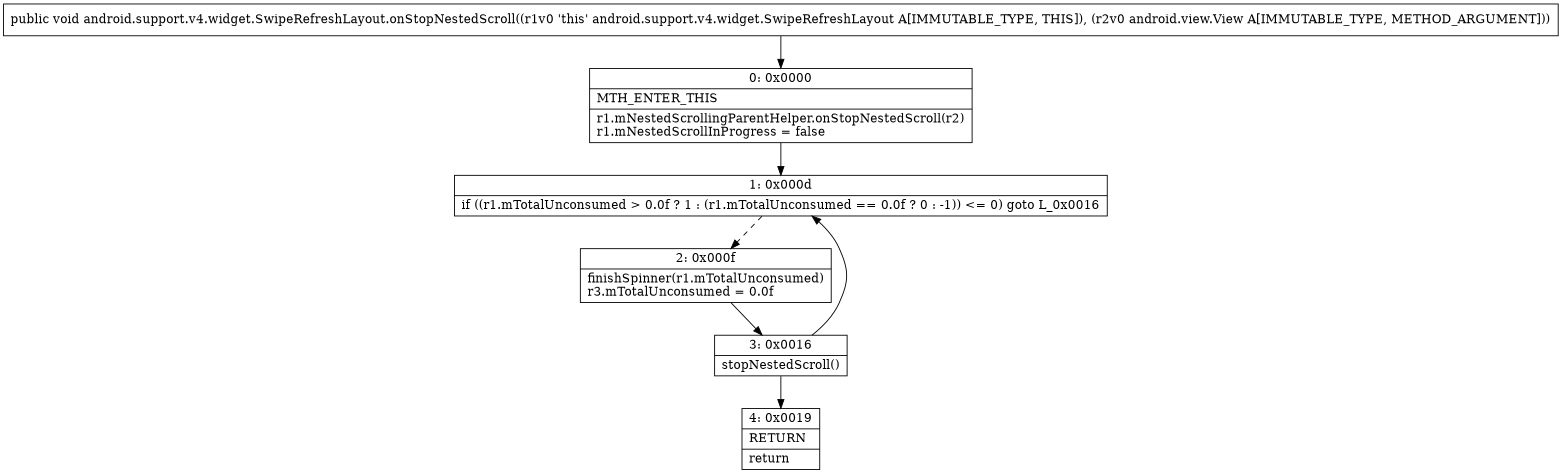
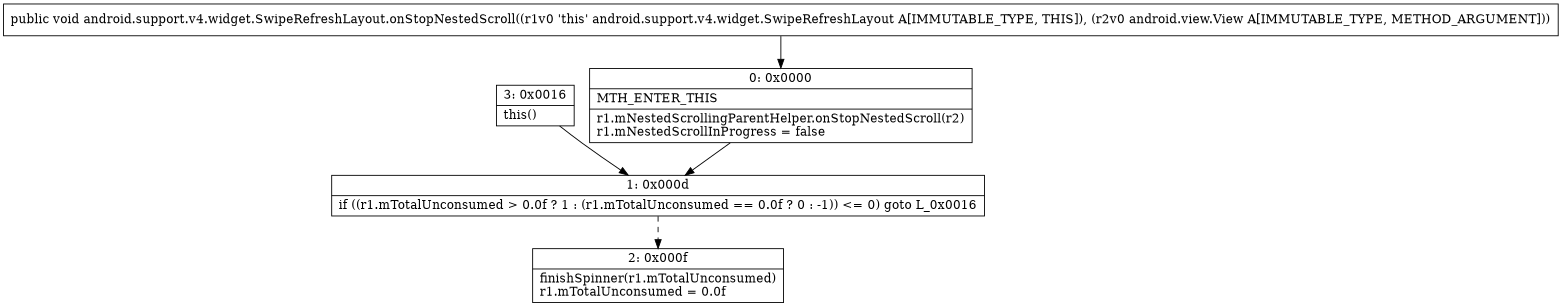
(681, 292) -> (633, 292)
(744, 316) -> none
(781, 365) -> (520, 115)
(781, 439) -> none
